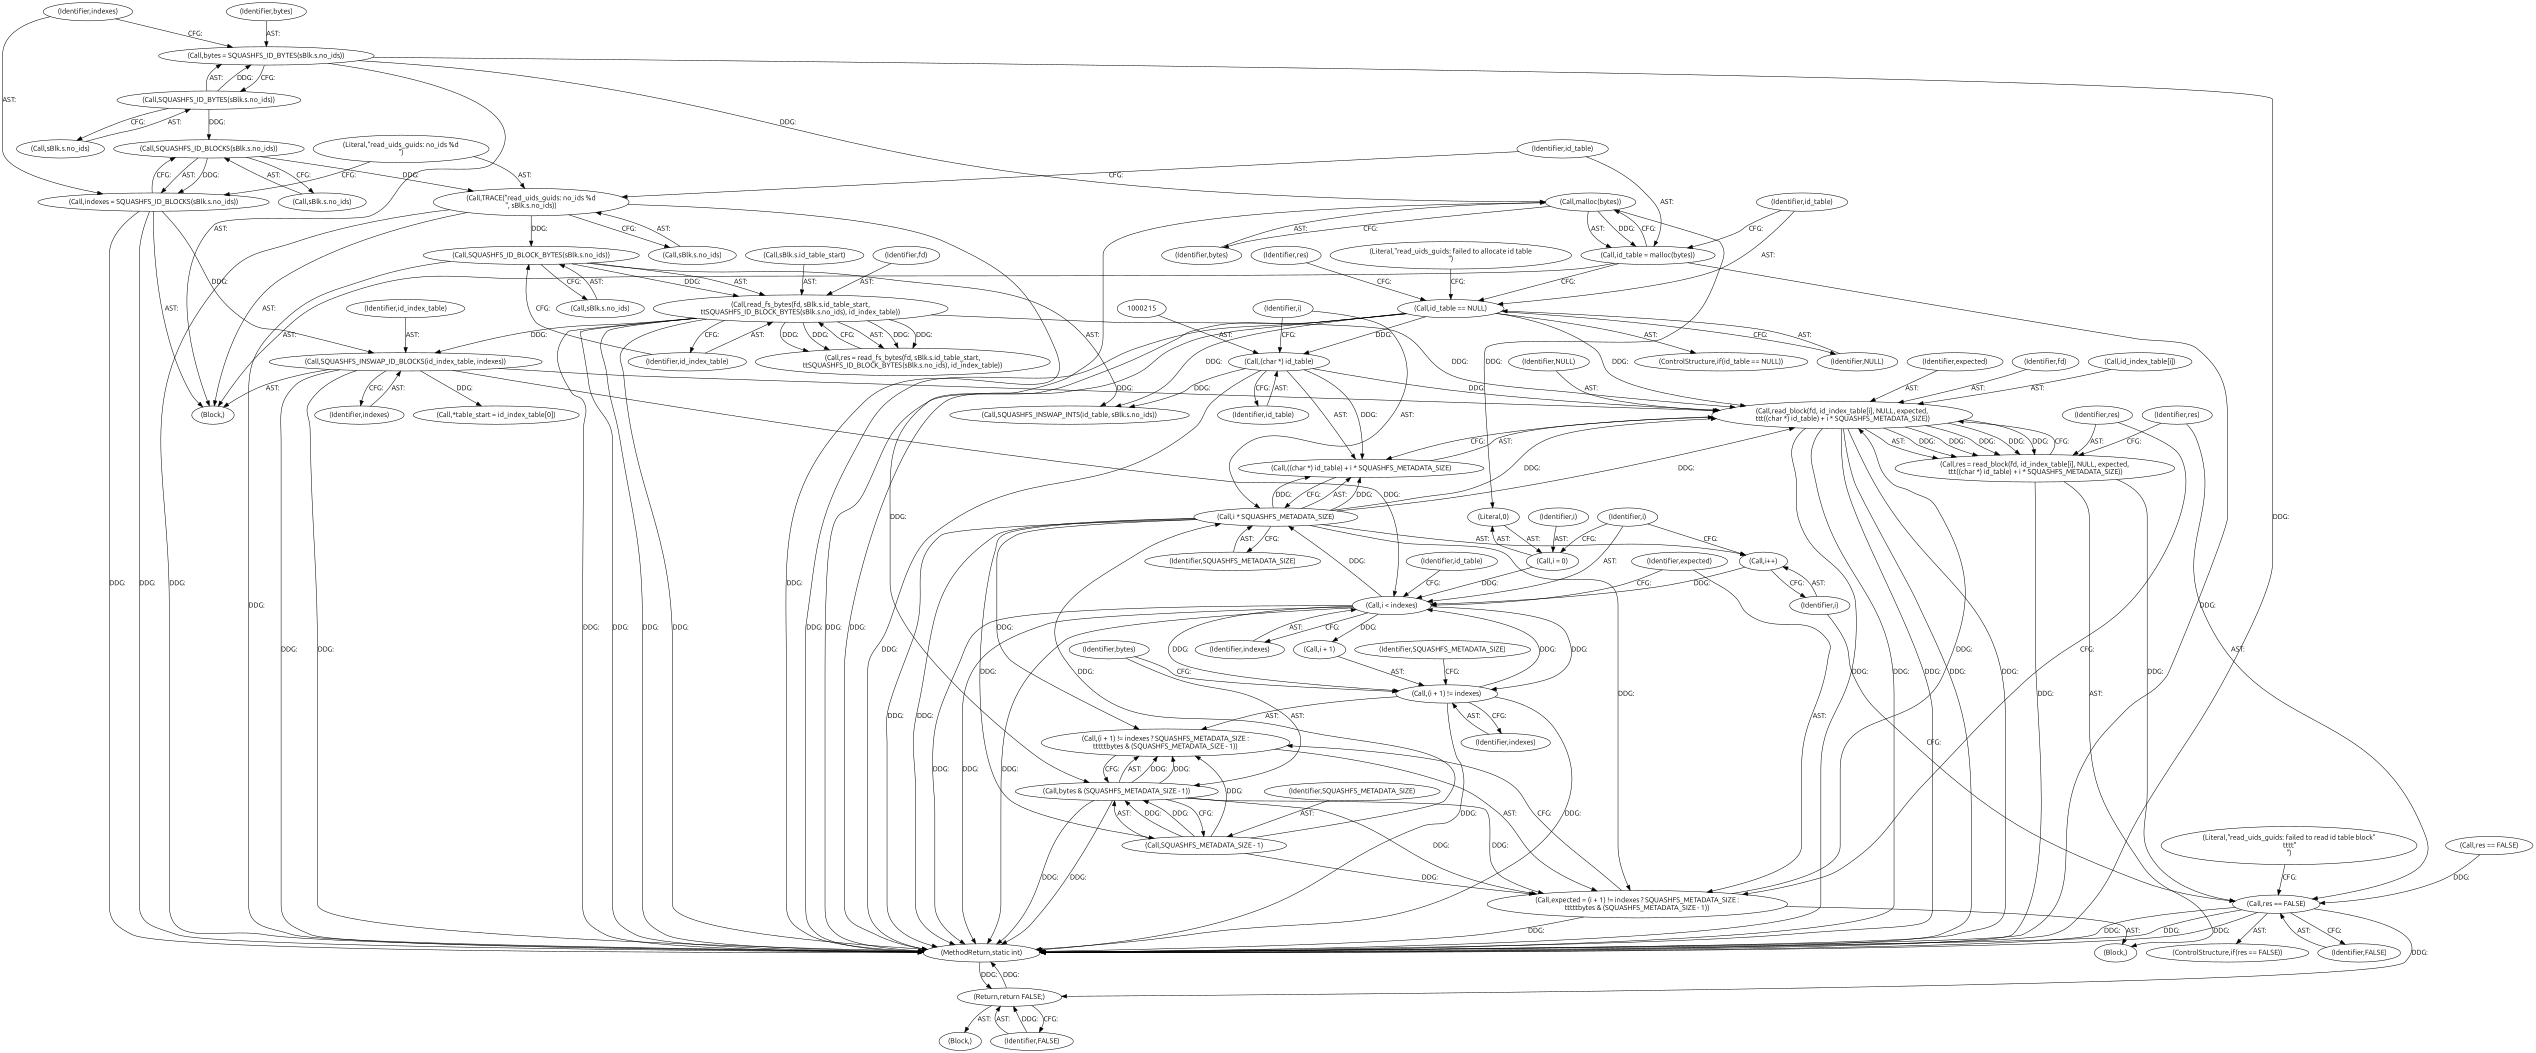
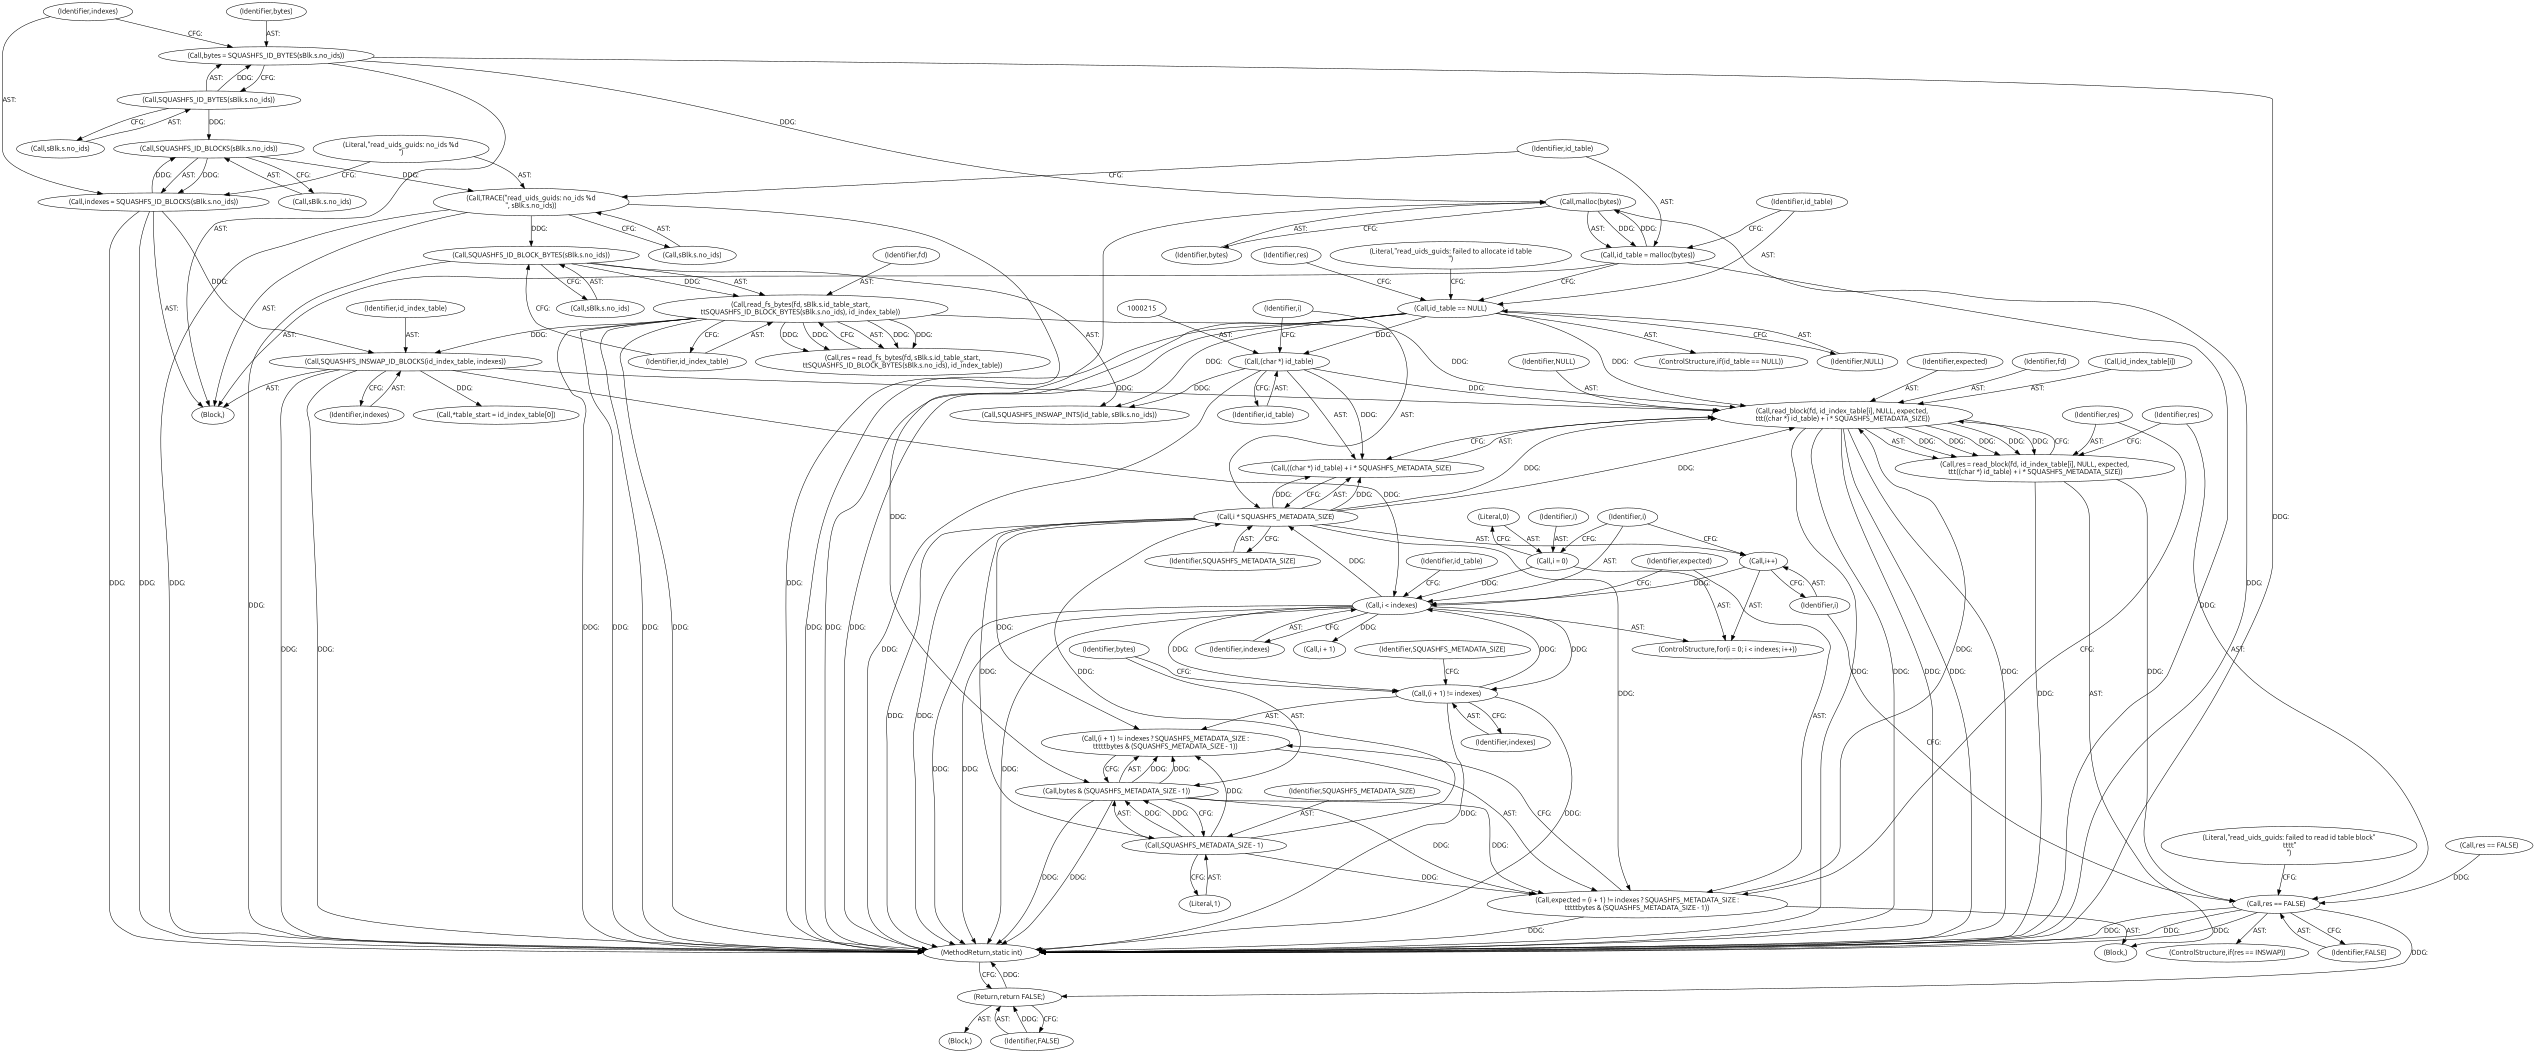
(165, 175) -> (165, 175)
(1650, 229) -> (1650, 229)
(805, 255) -> none
(1612, 342) -> (2100, 801)
(1505, 539) -> (1505, 539)
none -> (1728, 650)
(1378, 670) -> none
none -> (1205, 904)
(2228, 953) -> (2228, 953)
(990, 975) -> (990, 975)
